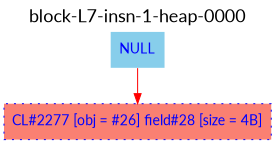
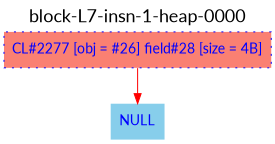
(138, 81) -> (138, 81)
